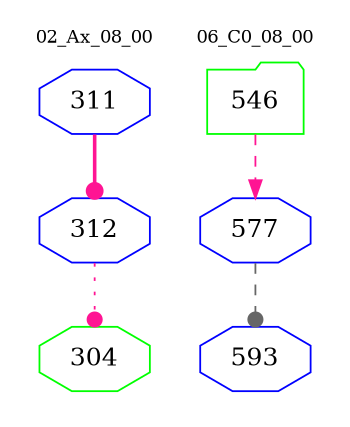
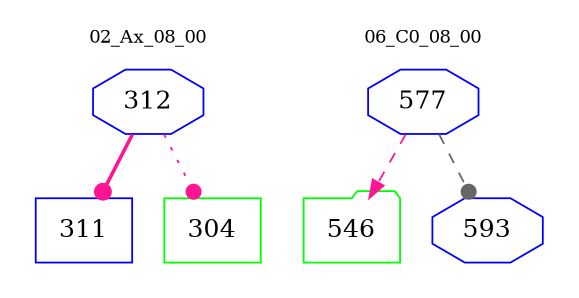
(95, 102) -> (84, 230)
(255, 157) -> (392, 158)
(95, 159) -> (119, 160)
(95, 359) -> (213, 230)
